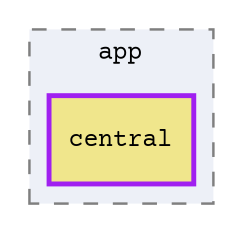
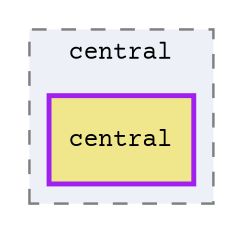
(121, 53) -> (121, 53)
